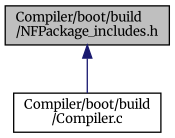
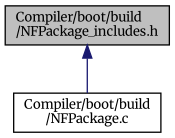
(87, 113) -> (87, 113)
